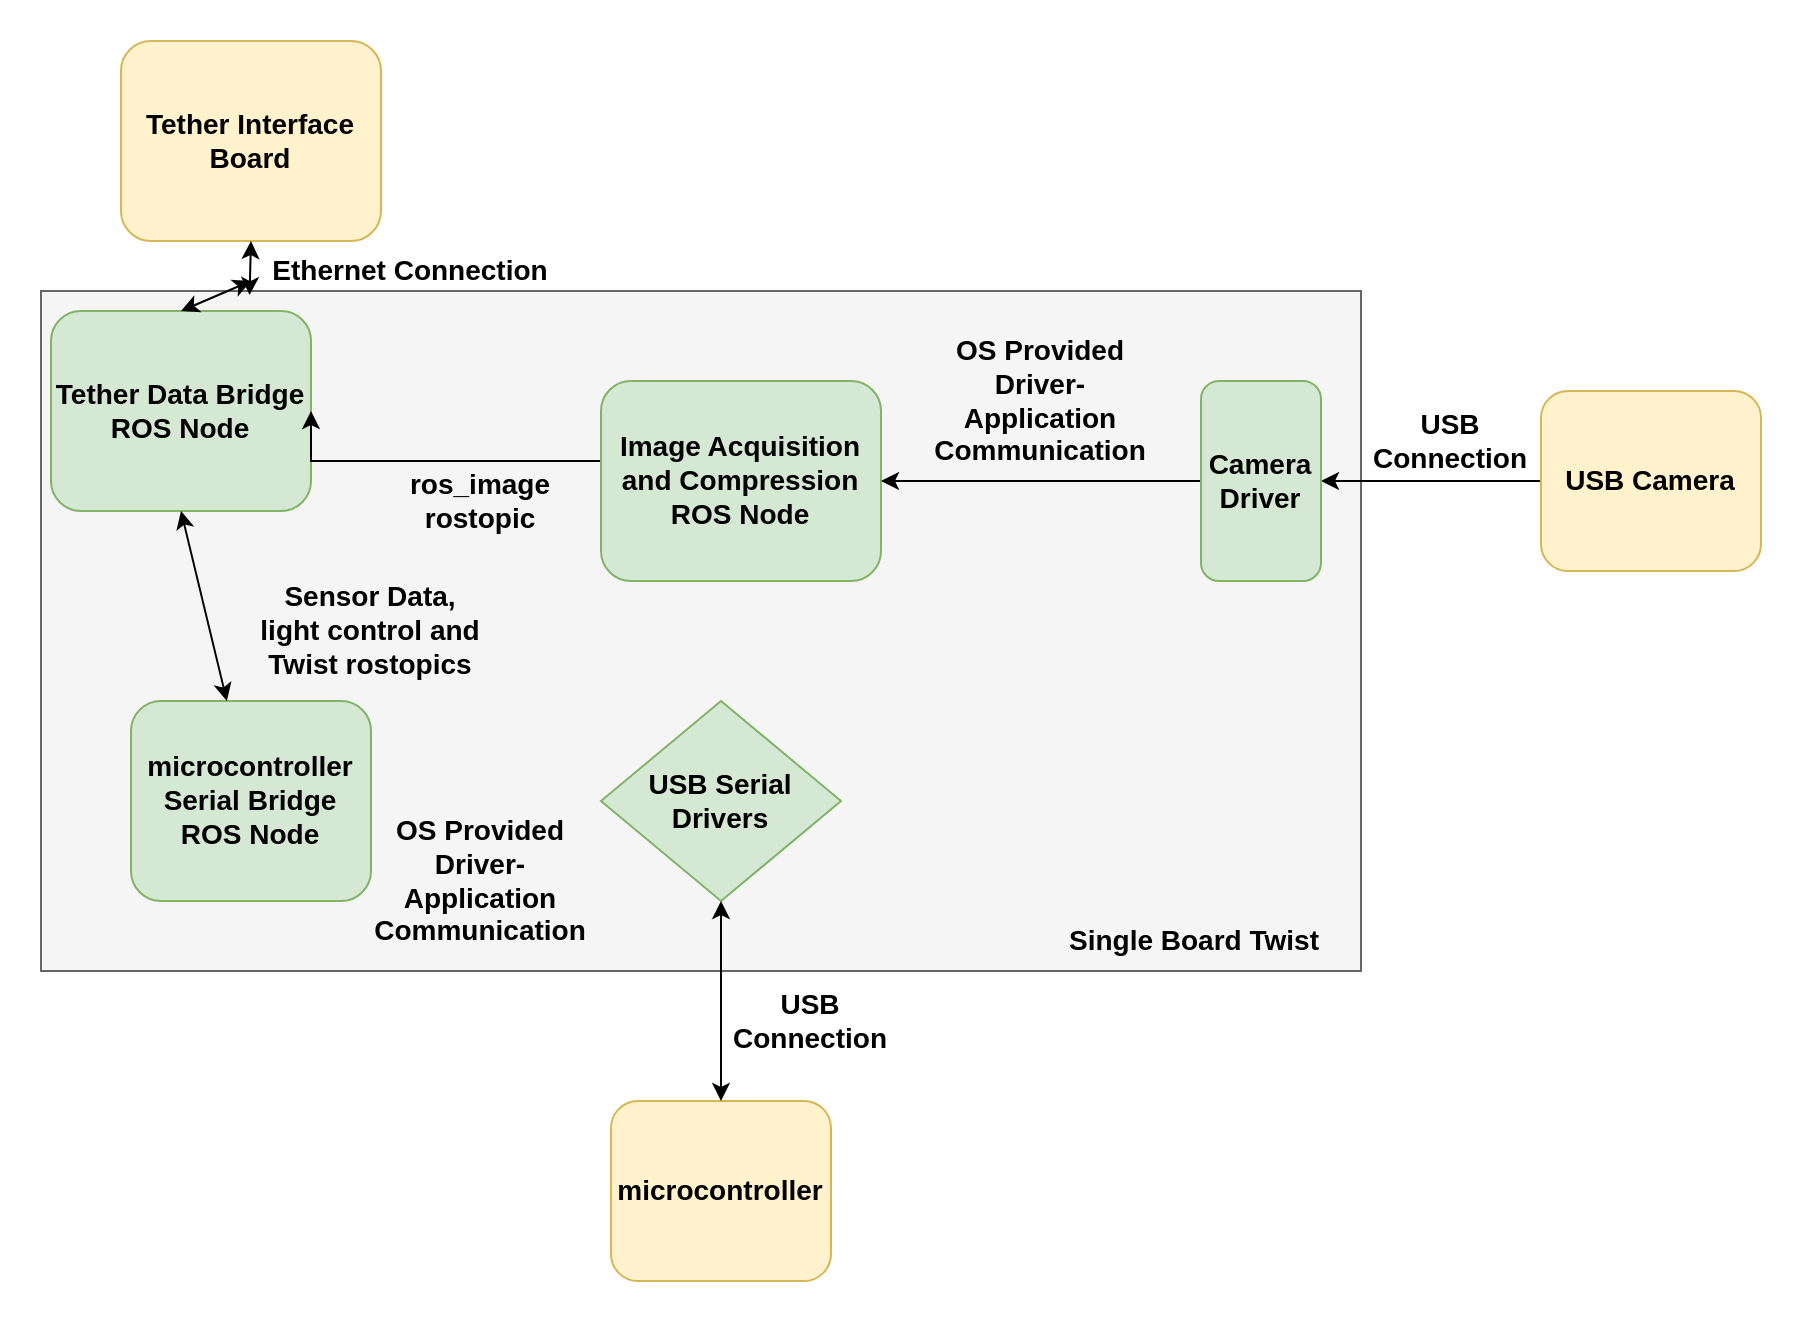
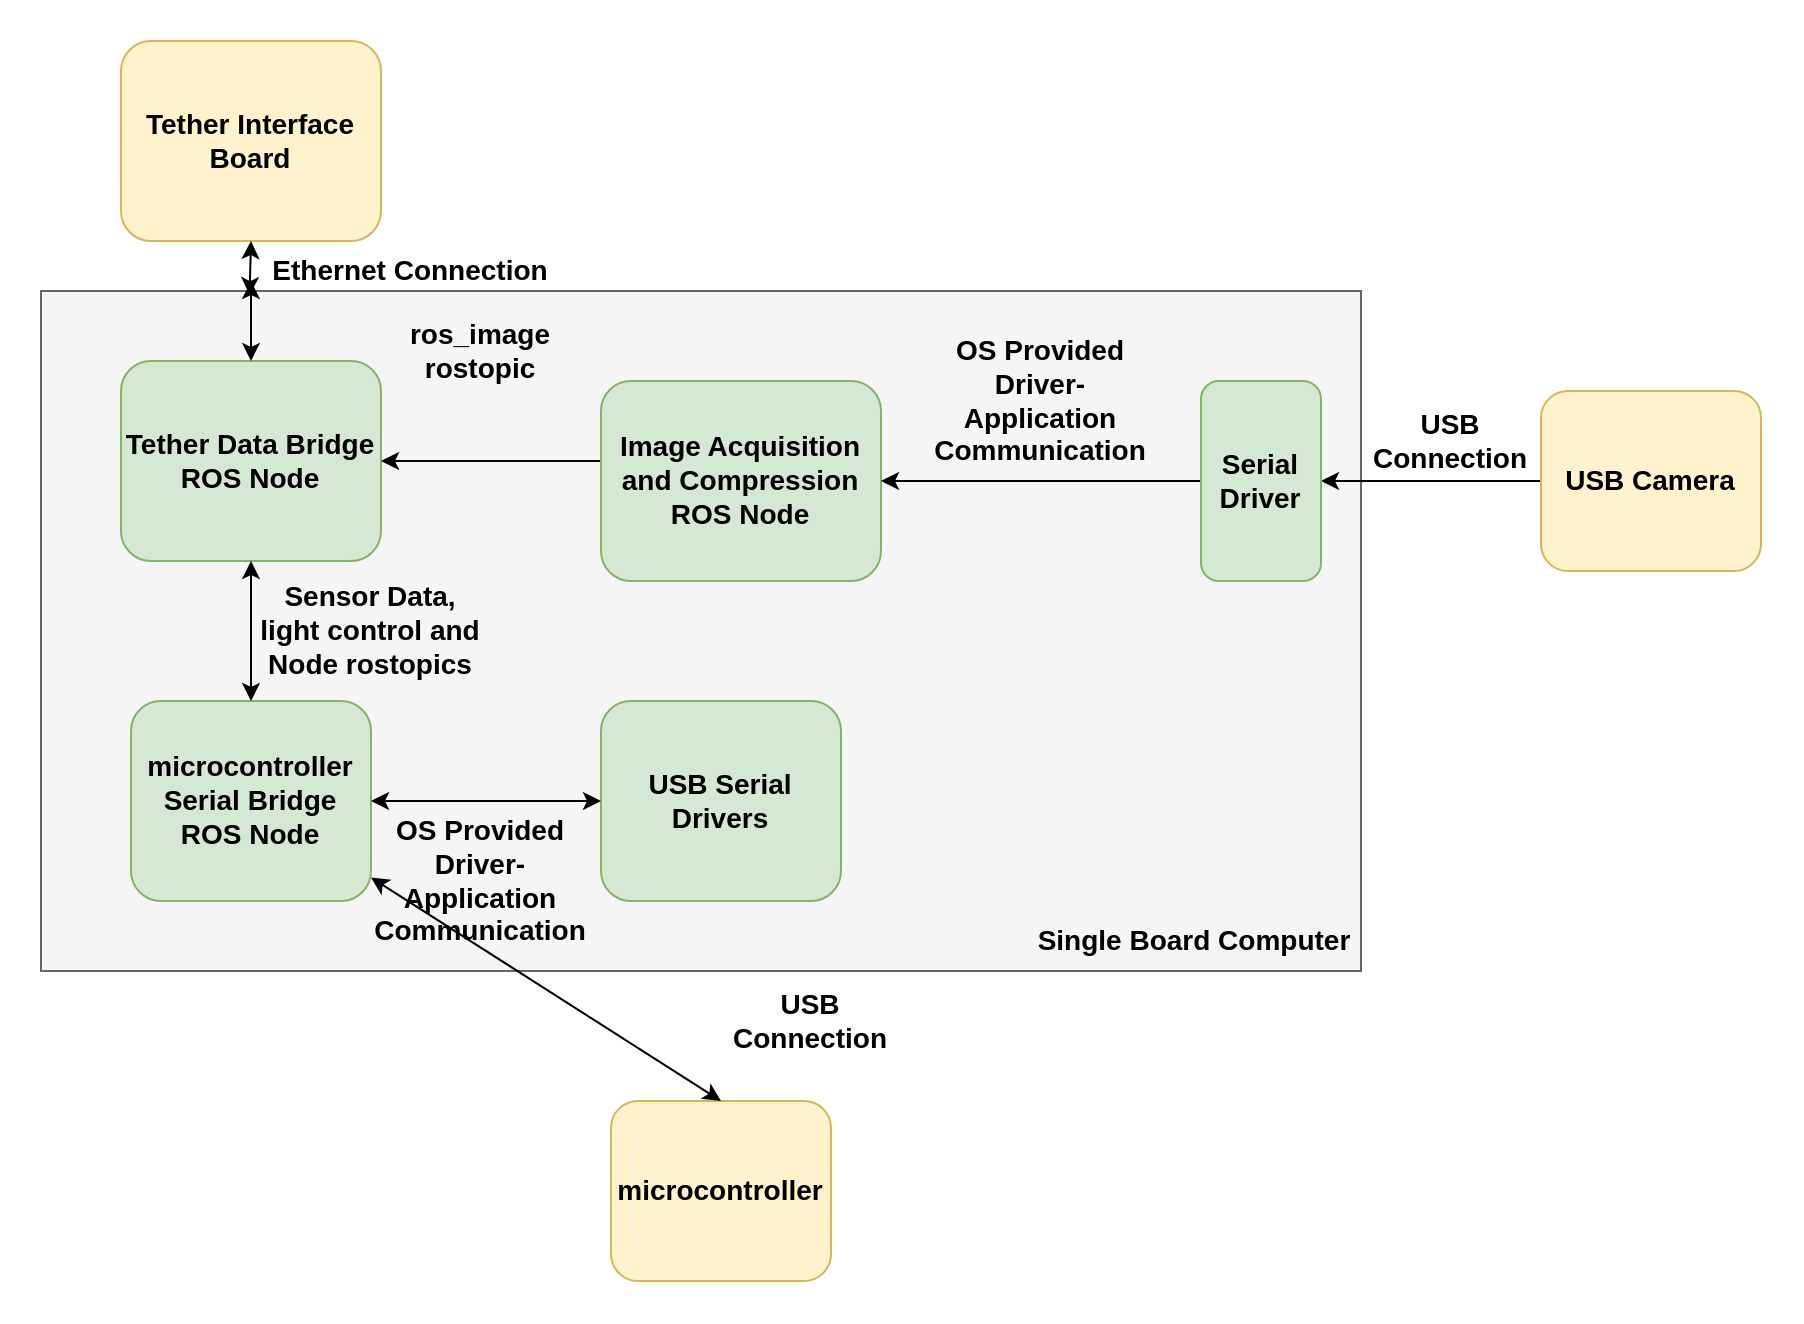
(181, 411) -> (251, 461)
(1261, 481) -> (1261, 481)
(481, 501) -> (481, 351)
(371, 631) -> (371, 631)
none -> (486, 801)
(721, 801) -> (721, 801)
(1195, 941) -> (1195, 941)
(721, 1001) -> (546, 990)
